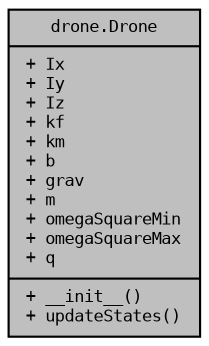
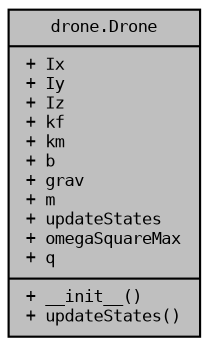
(104, 219) -> (95, 219)
